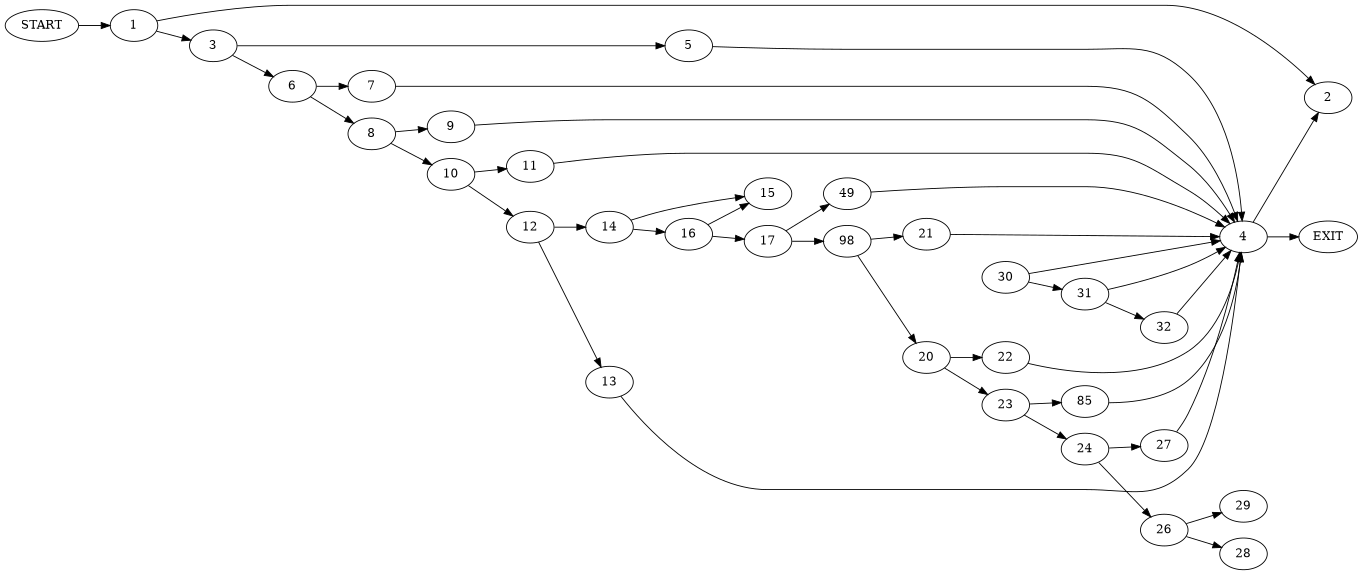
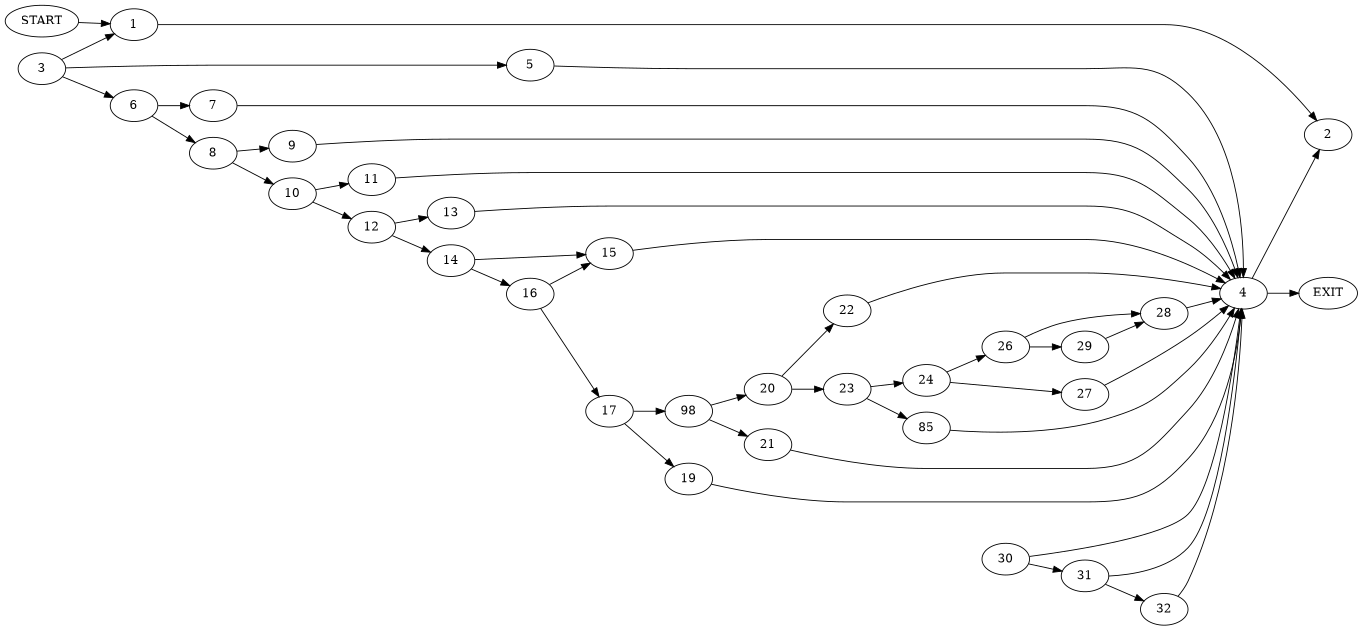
(169, 35) -> (84, 49)
(847, 194) -> (689, 479)
none -> (928, 240)
none -> (1200, 304)
none -> (1121, 332)
